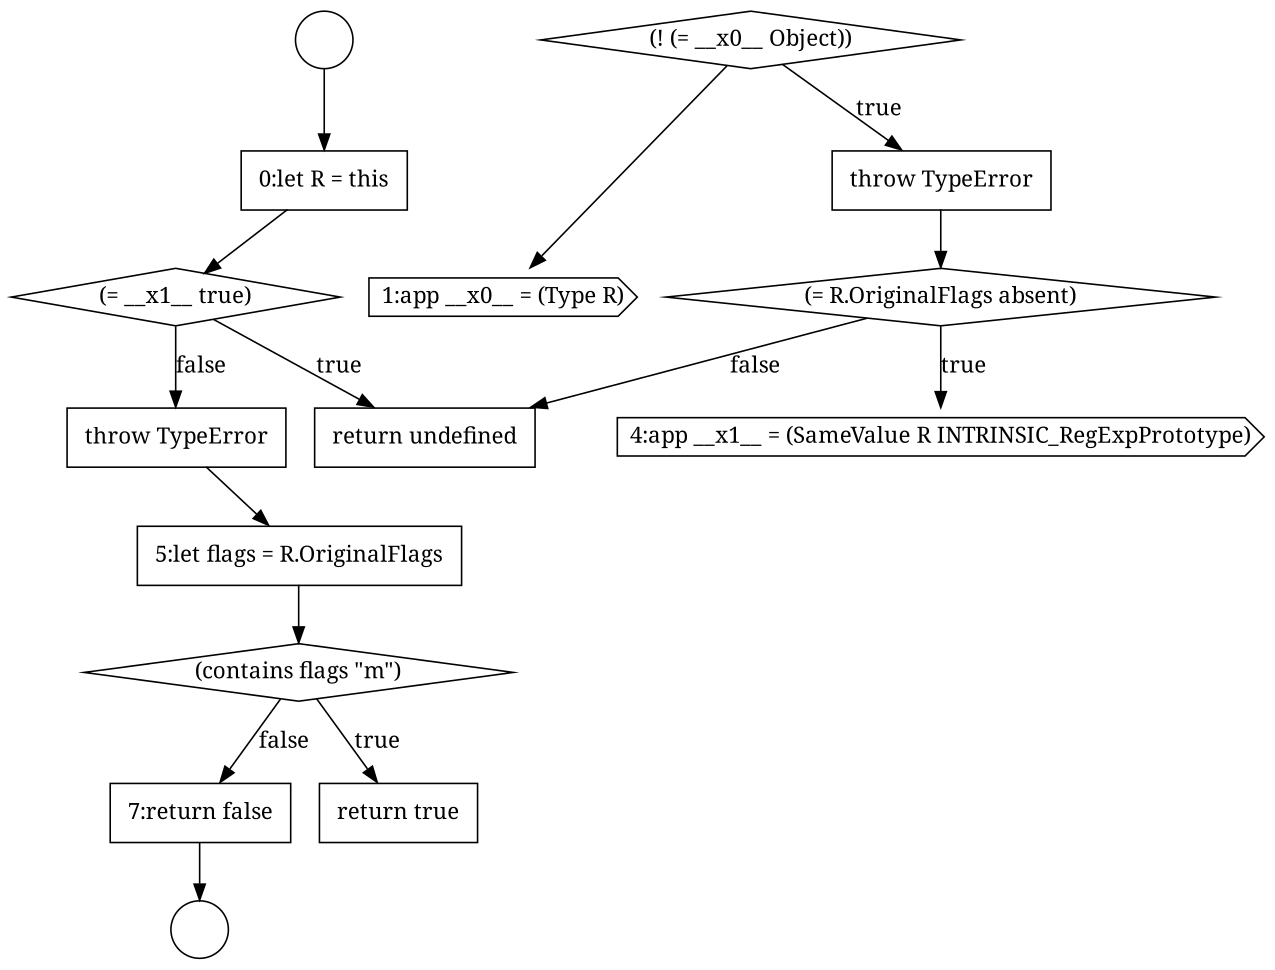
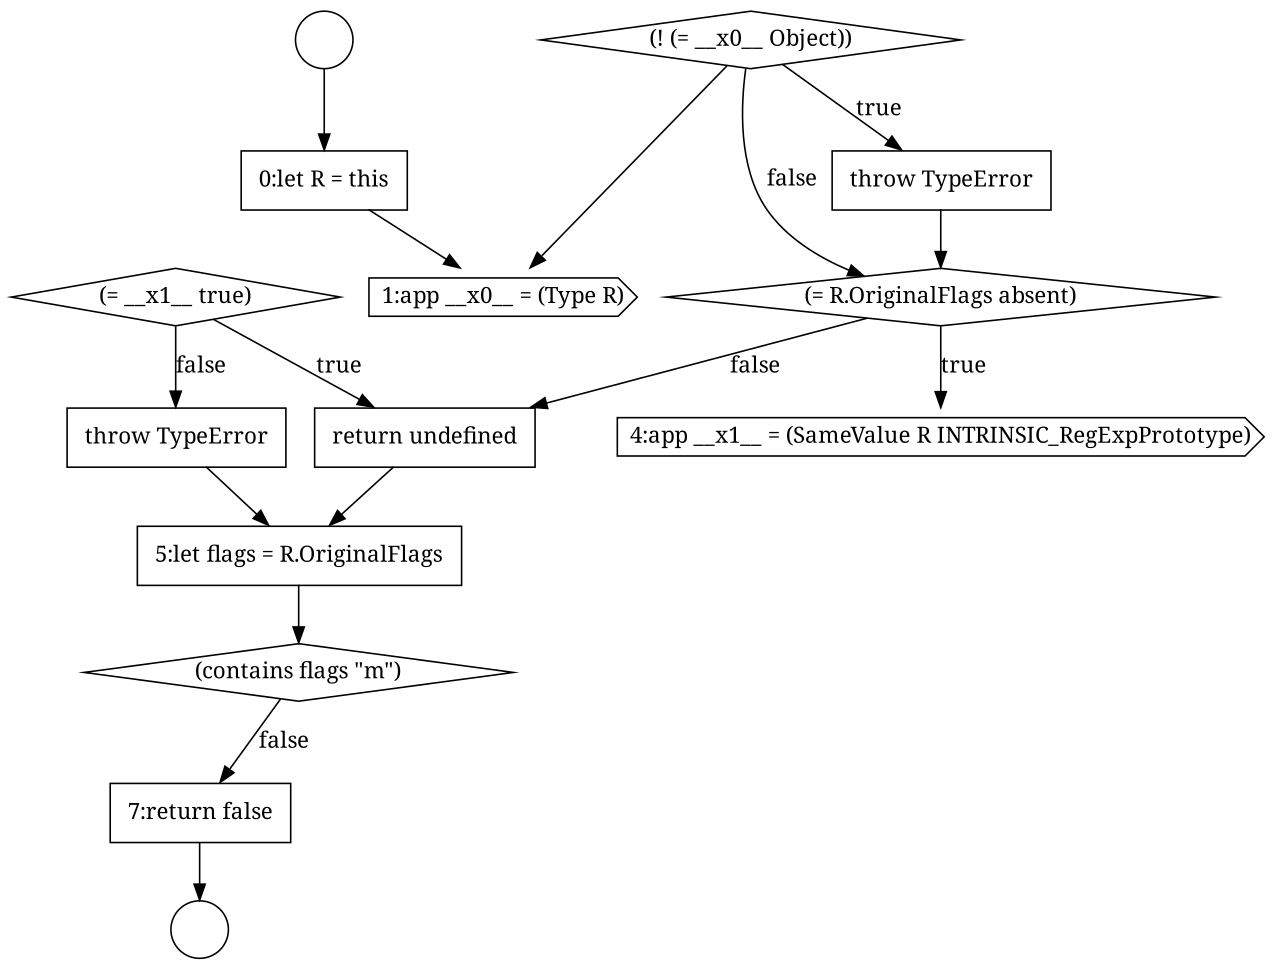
none -> (757, 191)
(253, 236) -> (407, 234)
none -> (368, 491)
(398, 812) -> none
